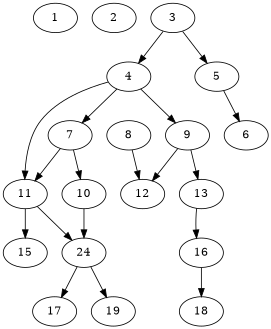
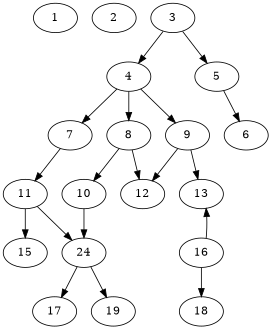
(50, 111) -> (129, 102)
(76, 161) -> (109, 161)
(196, 219) -> (207, 227)
